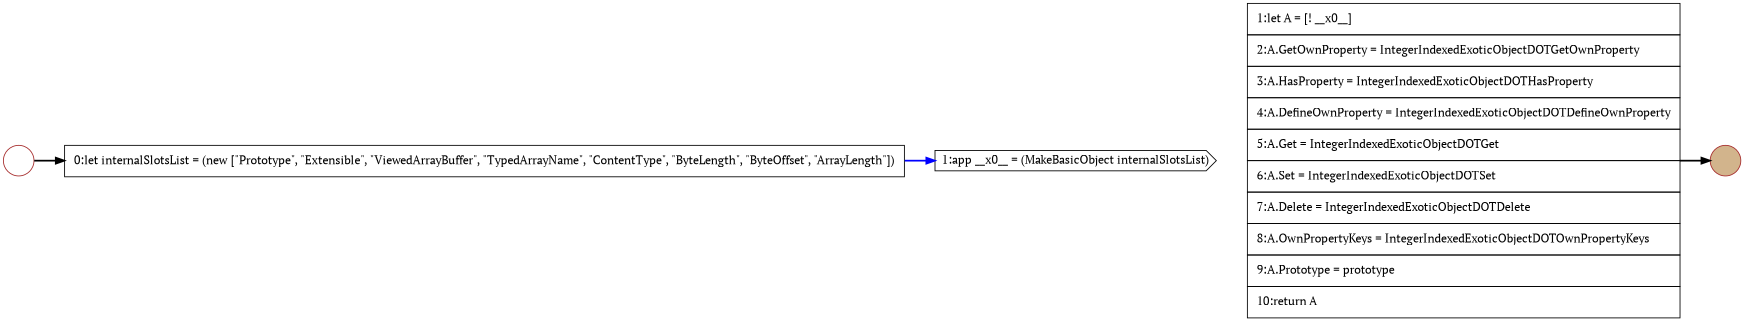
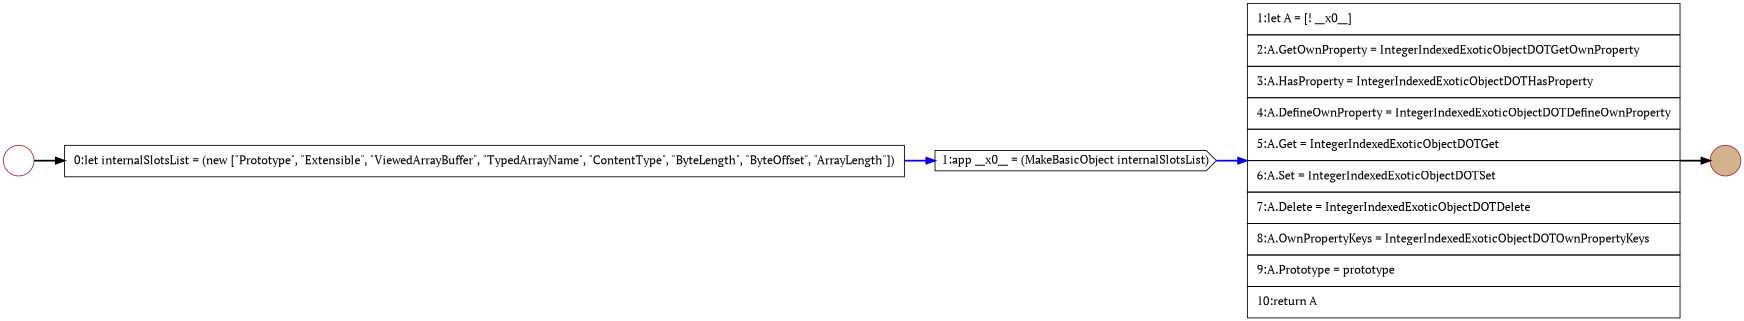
none -> (1227, 161)
